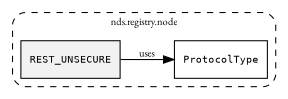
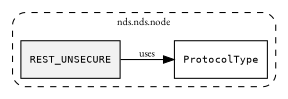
(144, 22) -> (144, 22)
